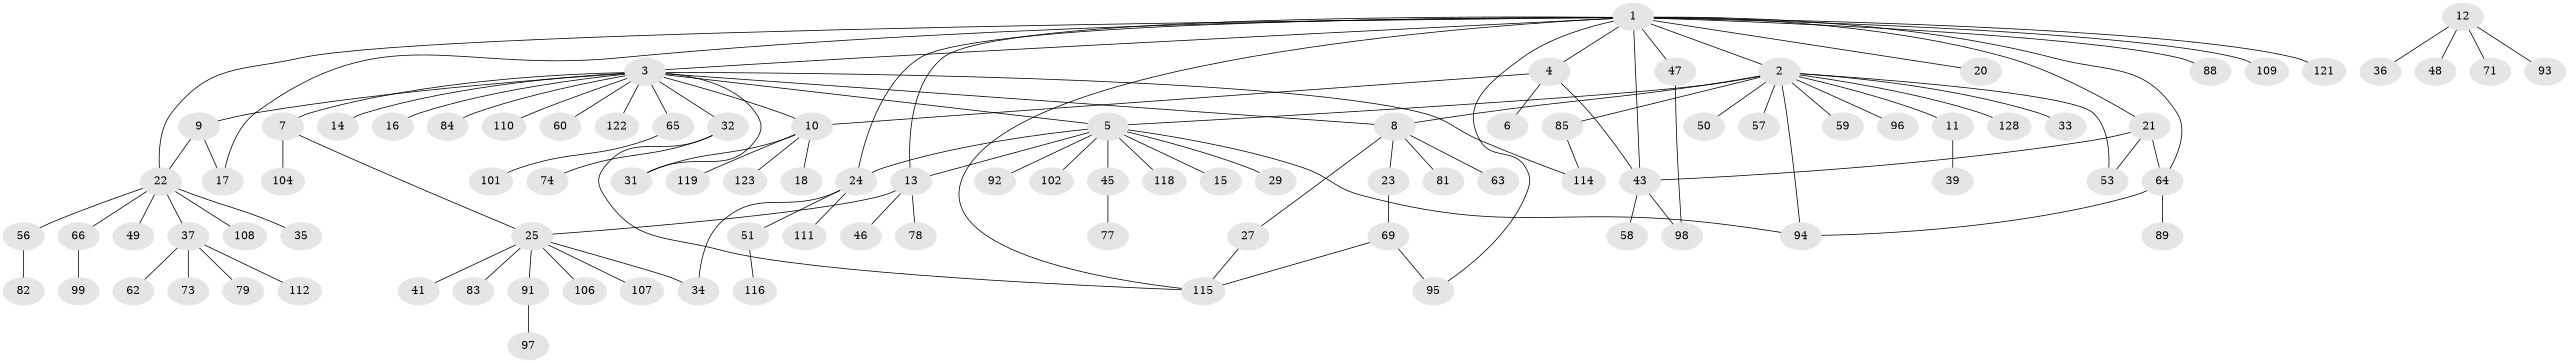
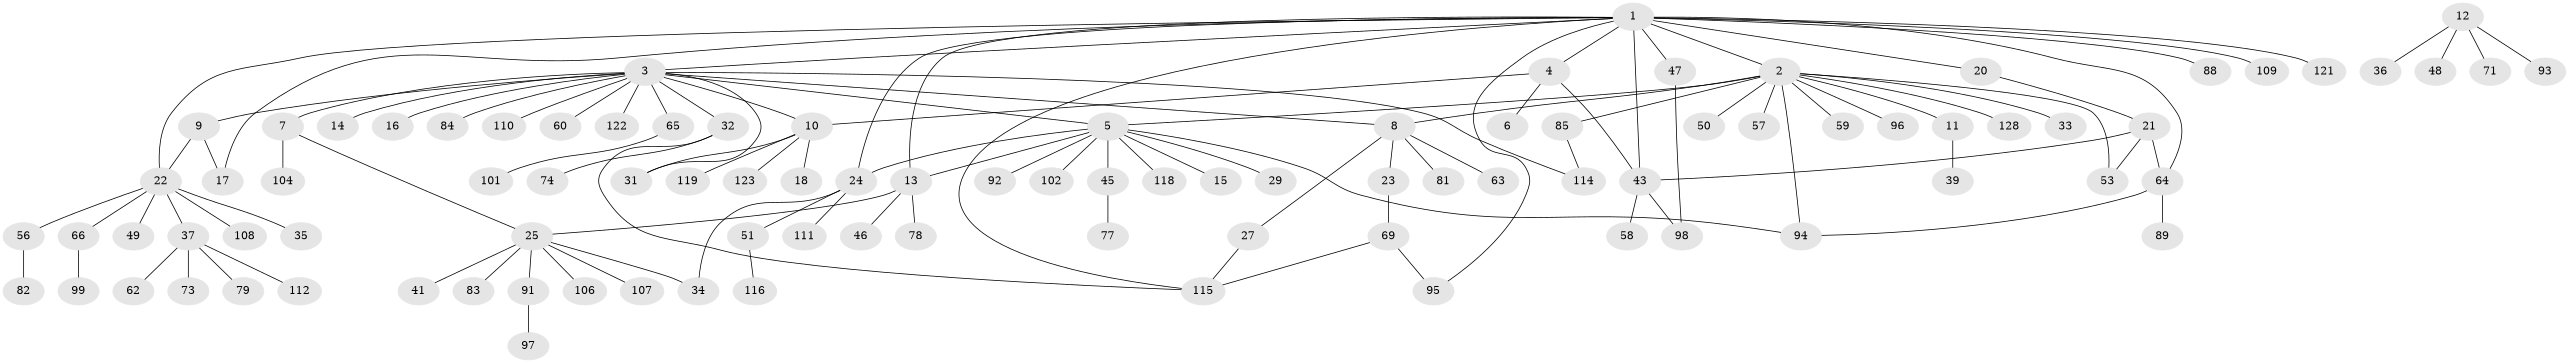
(1902, 35) -> (2067, 96)
